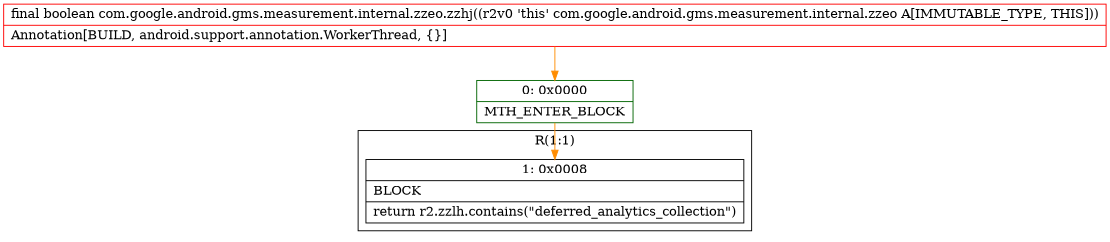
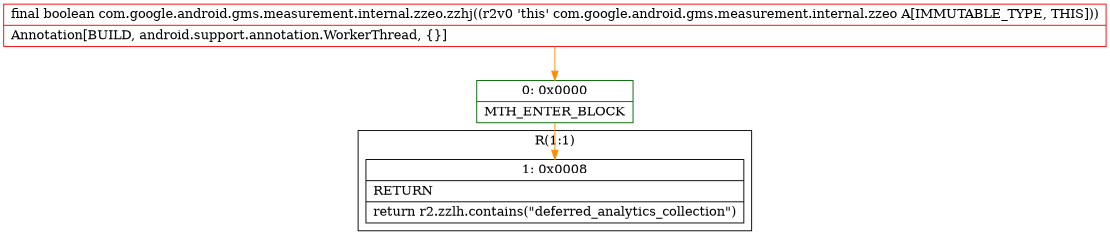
(397, 191) -> (403, 191)
